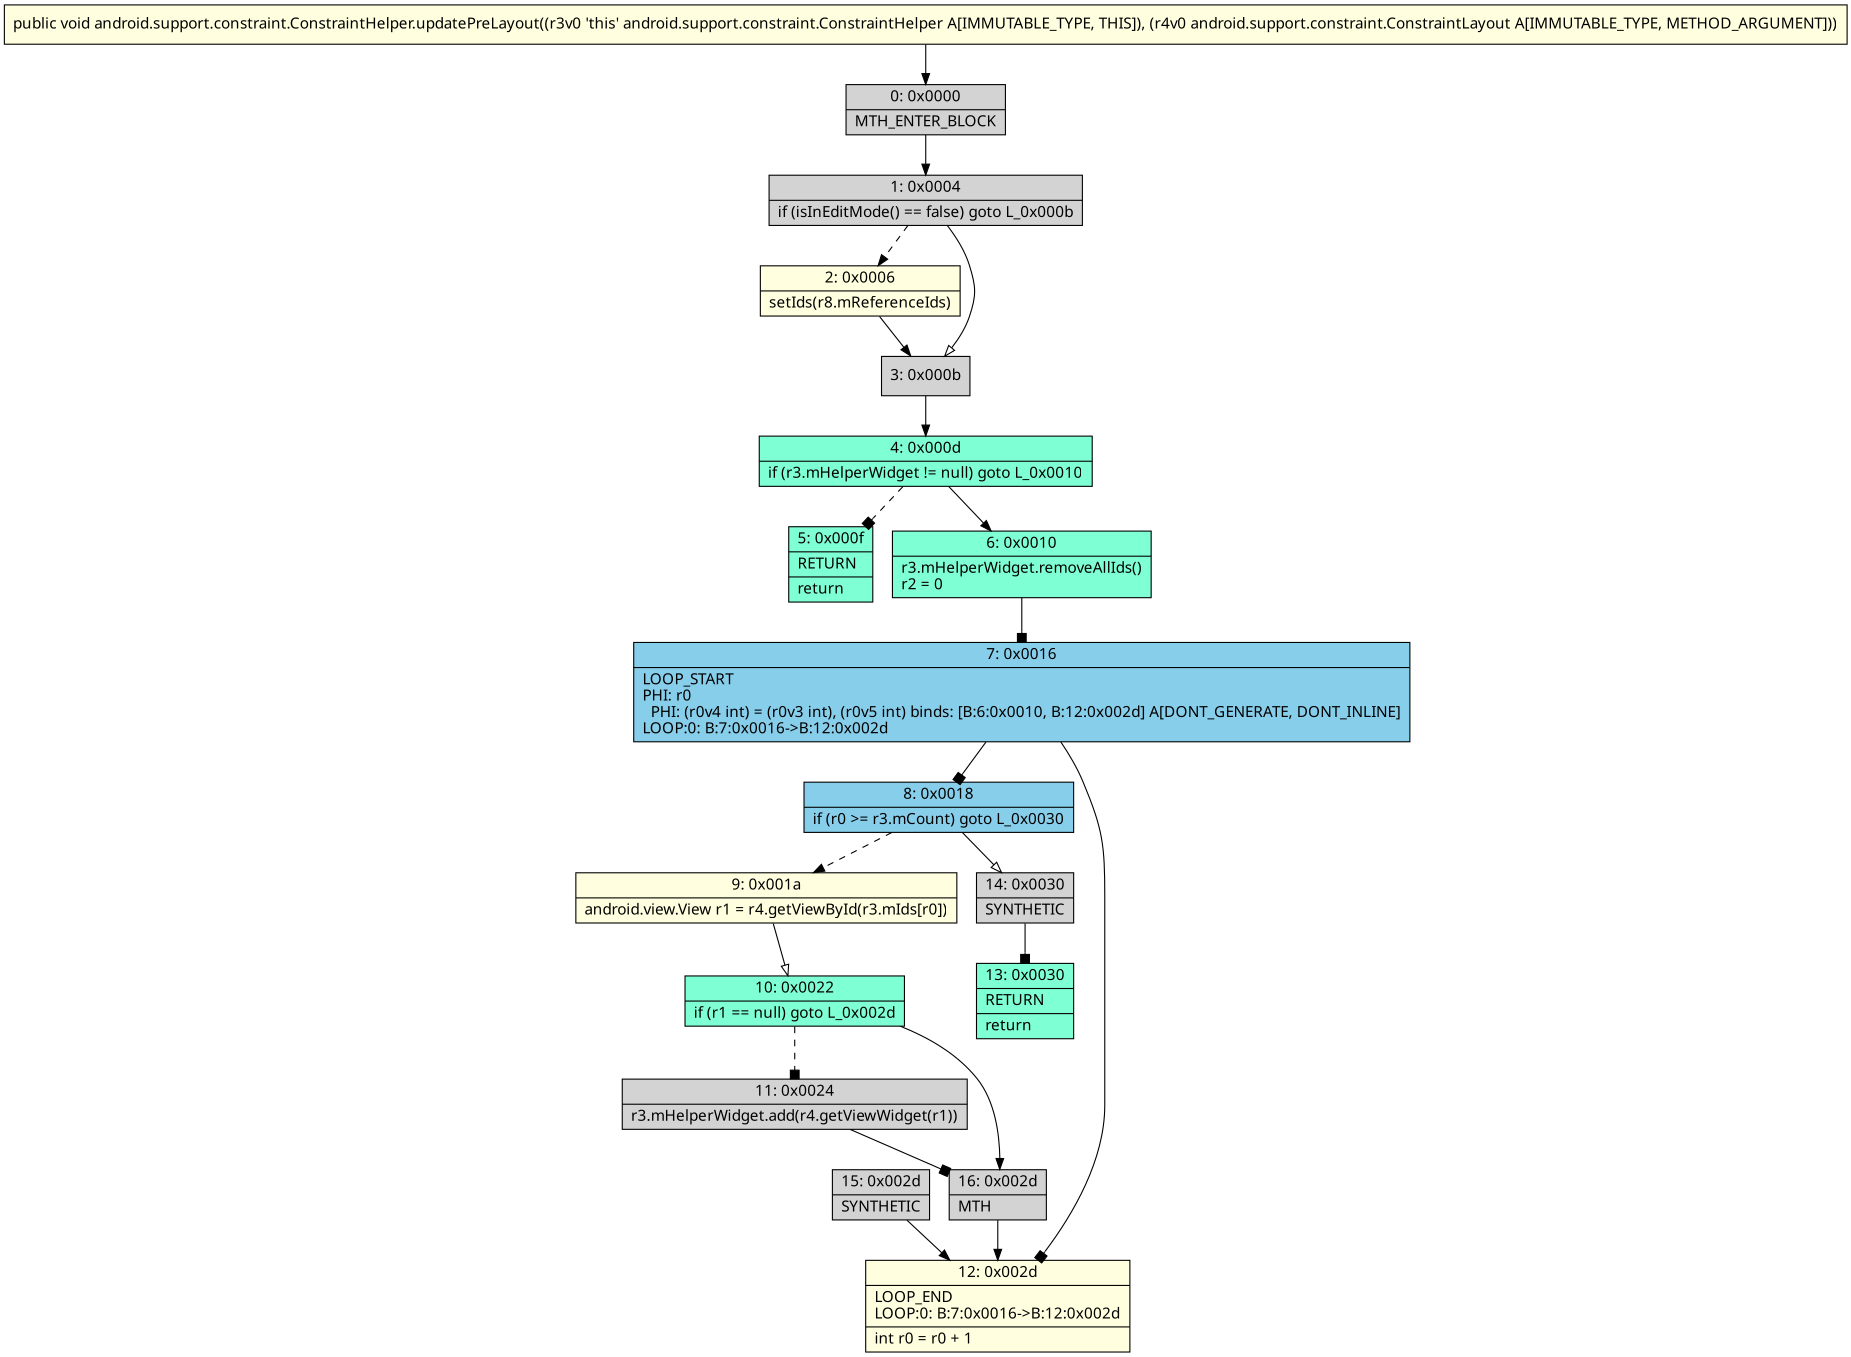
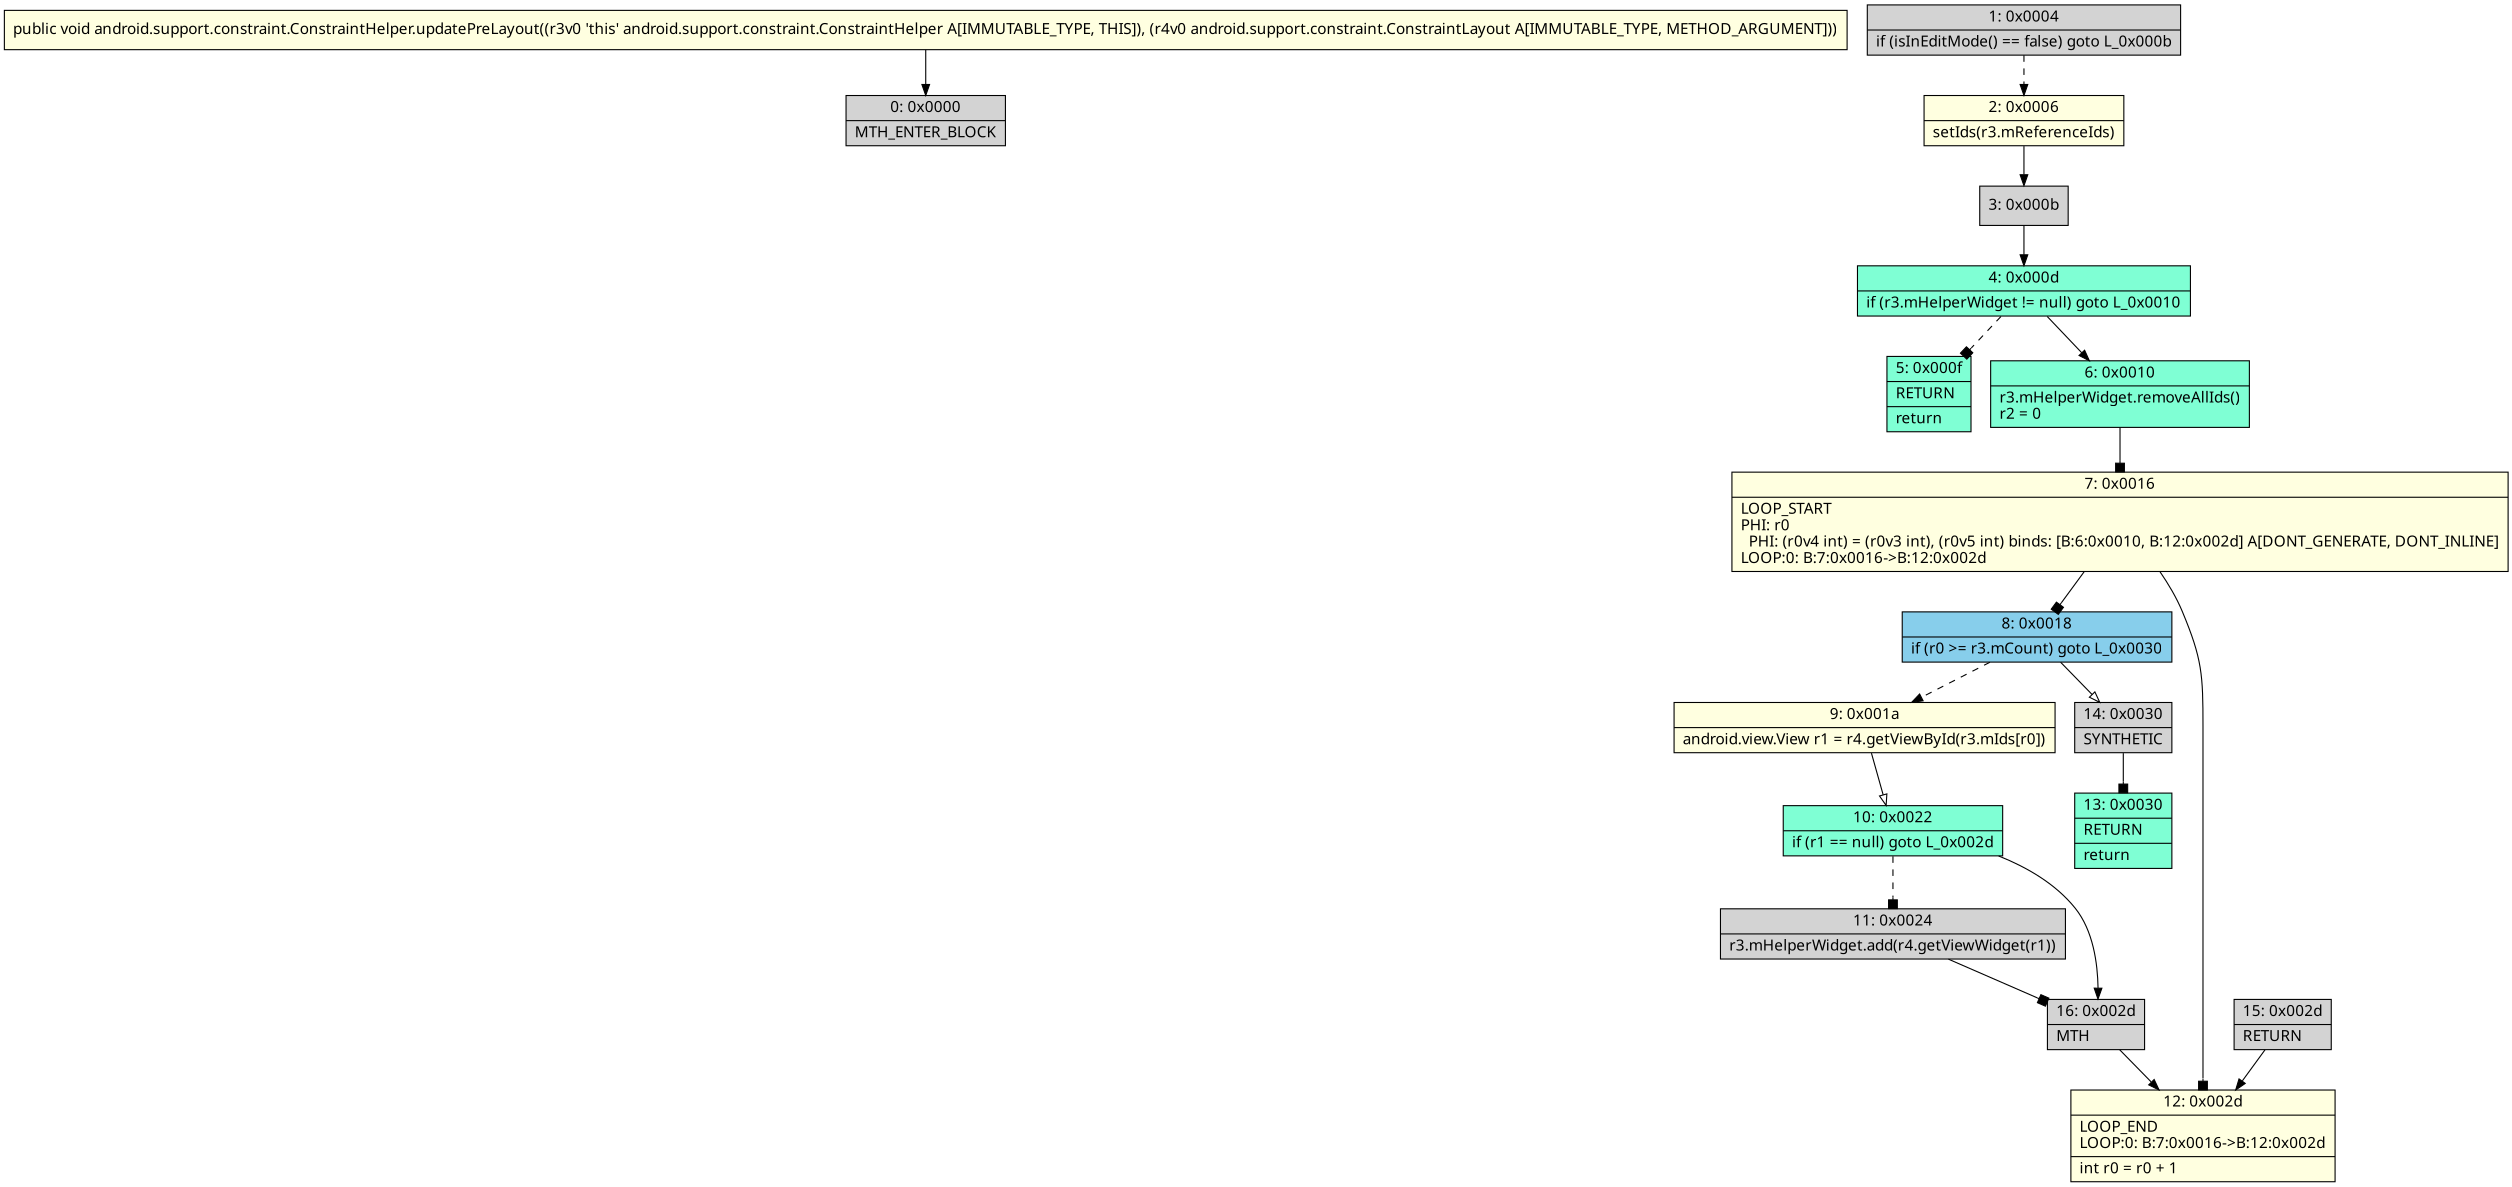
(926, 150) -> none
(974, 286) -> none
(860, 303) -> (2024, 133)
(1022, 692) -> (2120, 522)
(881, 1207) -> (2273, 1037)
